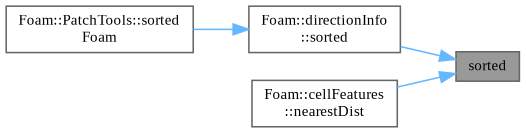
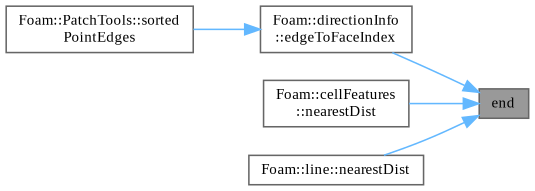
(100, 29) -> (100, 29)
(325, 29) -> (336, 29)
(488, 66) -> (504, 104)
none -> (336, 170)
